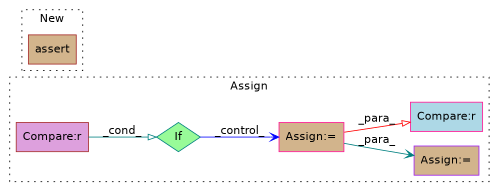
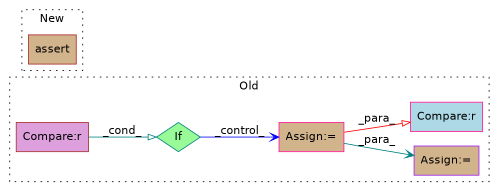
(249, 86) -> (249, 86)
